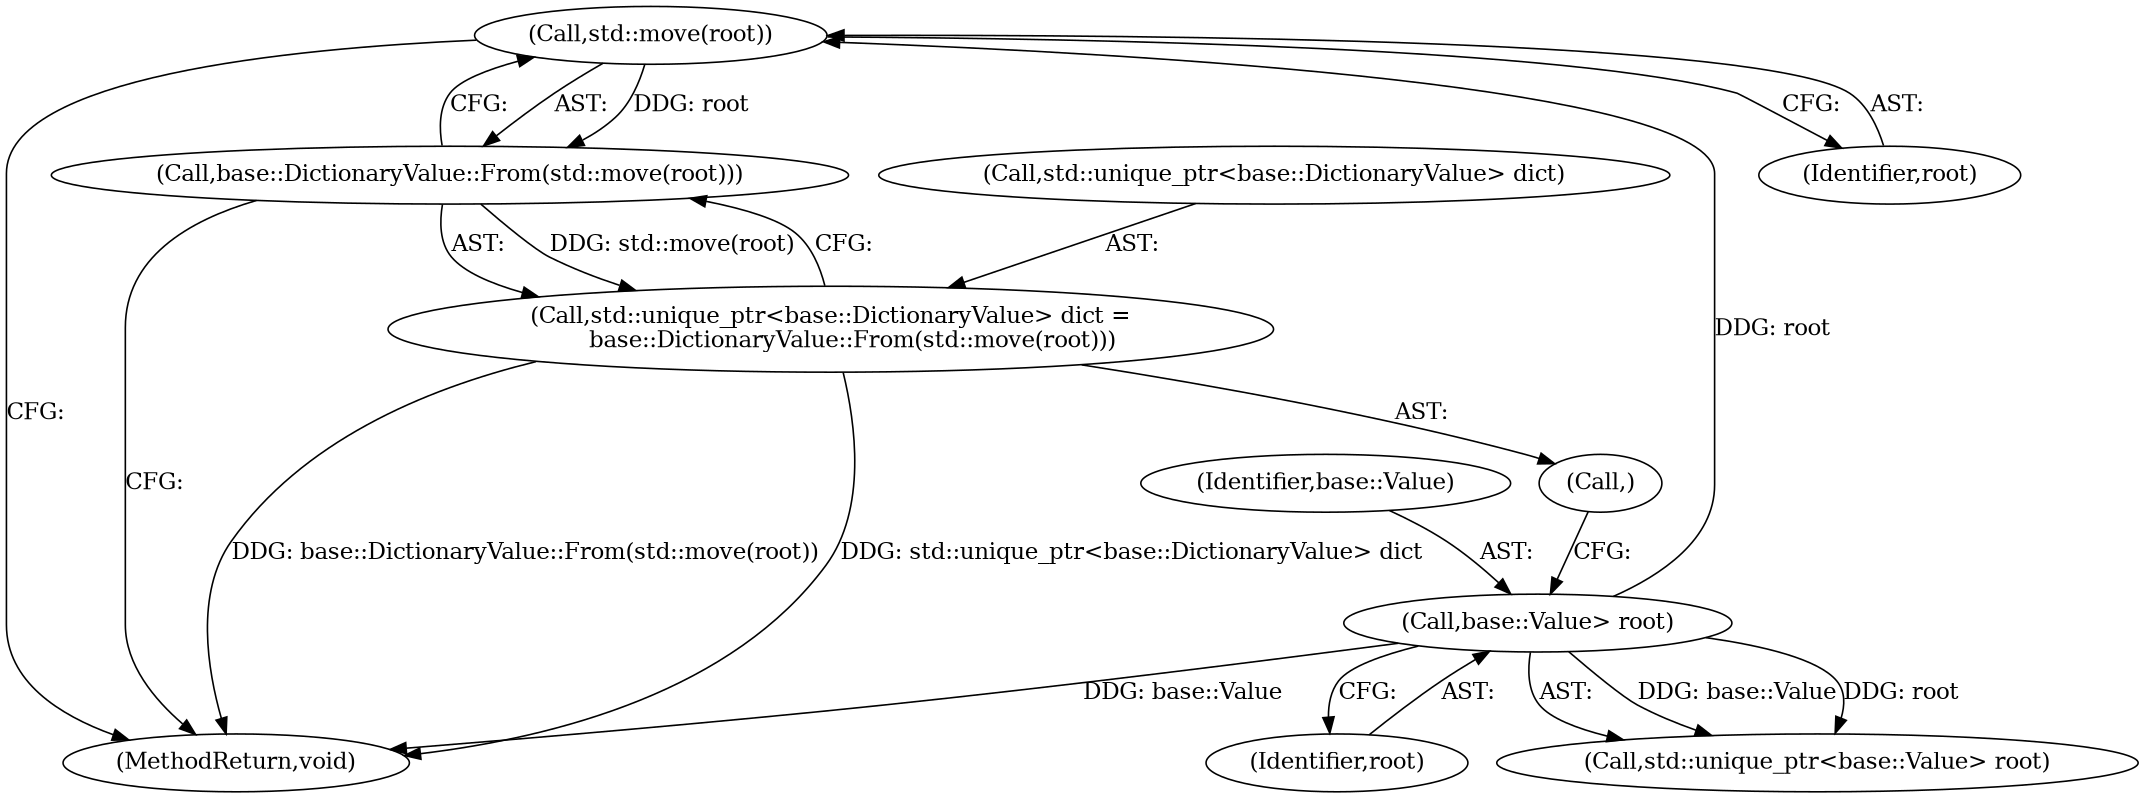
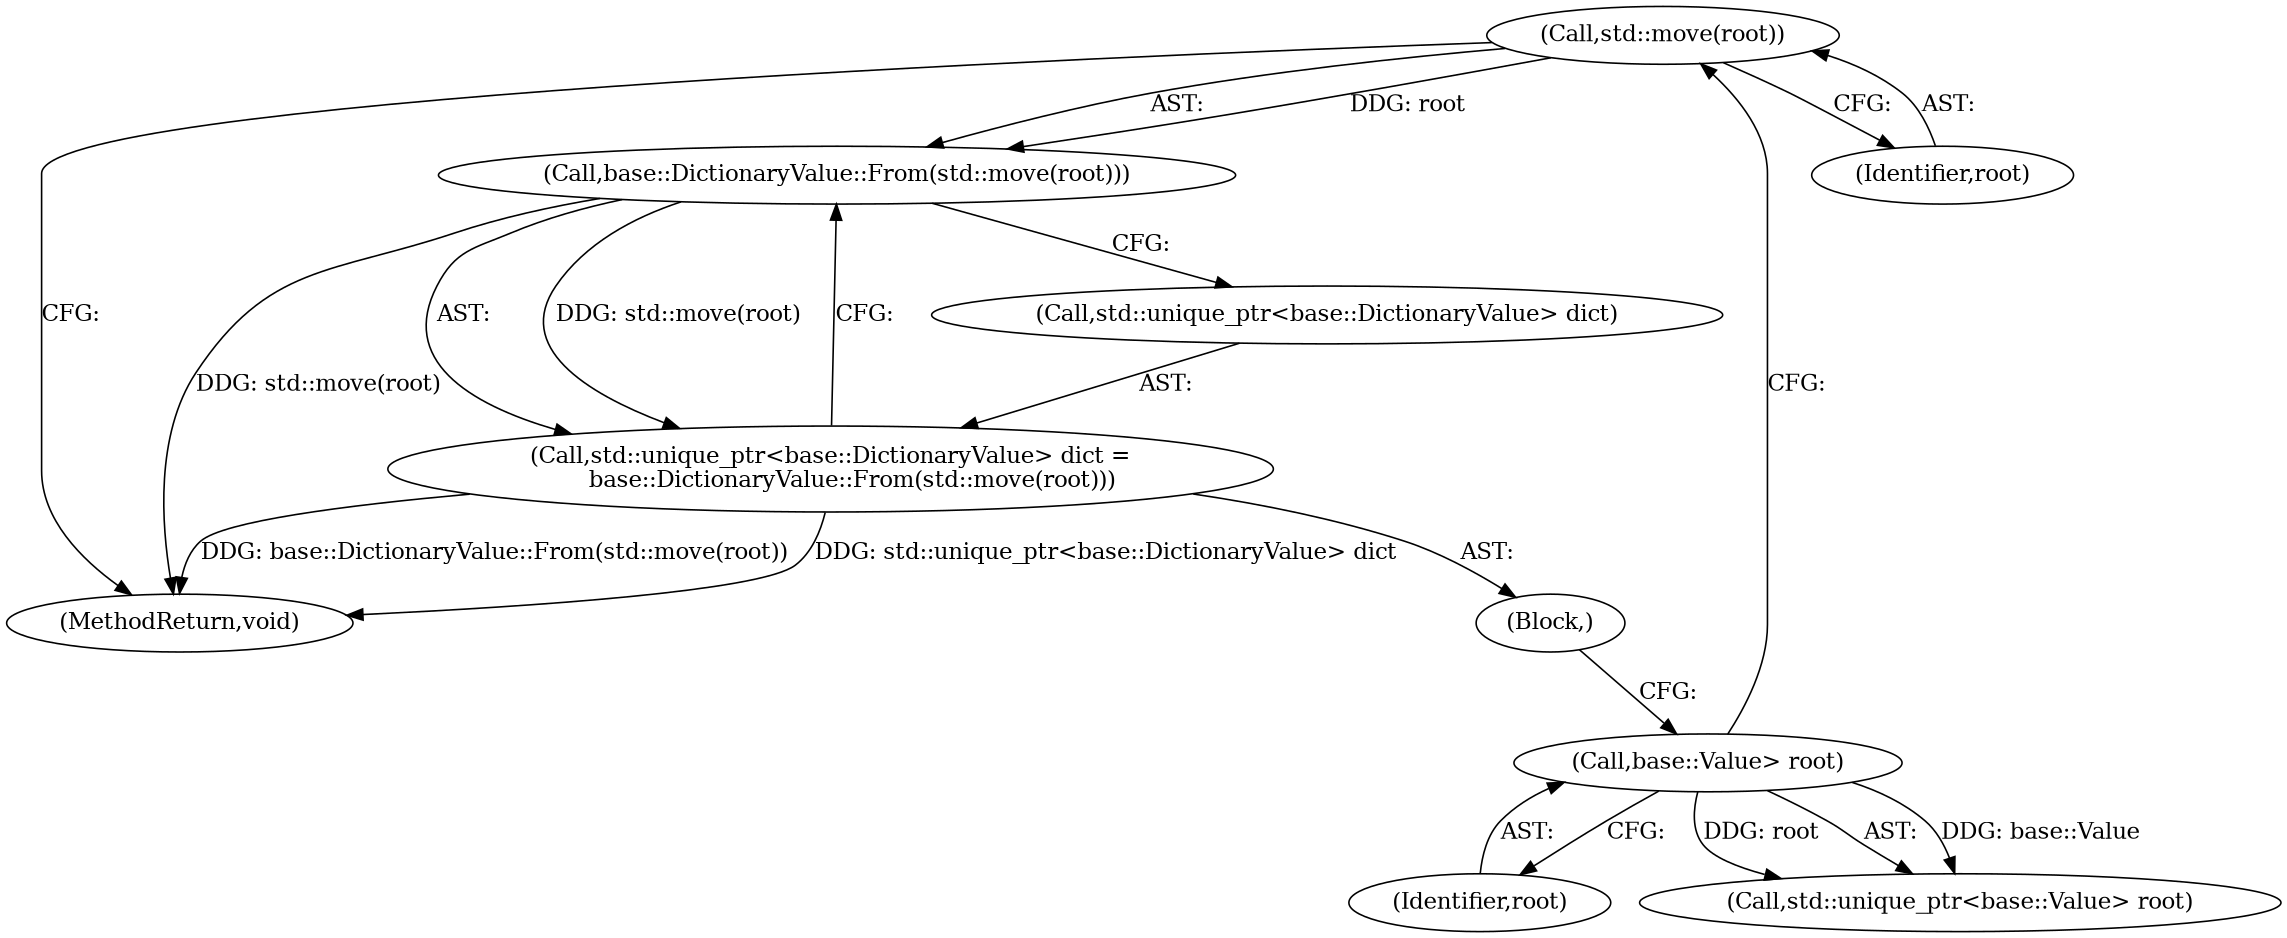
(458, 86) -> (1074, 243)
(1773, 329) -> (1800, 385)
(158, 483) -> (319, 385)
(1326, 483) -> none
(1601, 483) -> (1551, 623)
(903, 703) -> none
